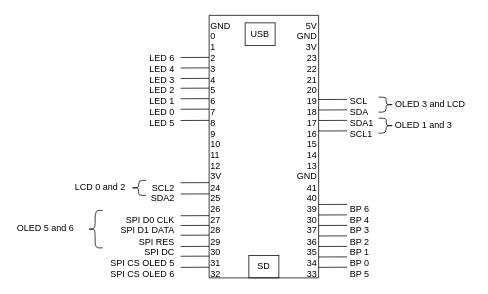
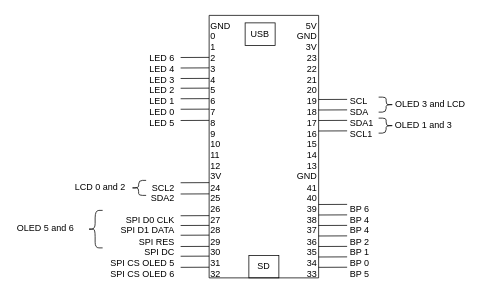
(360, 80) -> (360, 80)
(309, 150) -> (309, 150)
